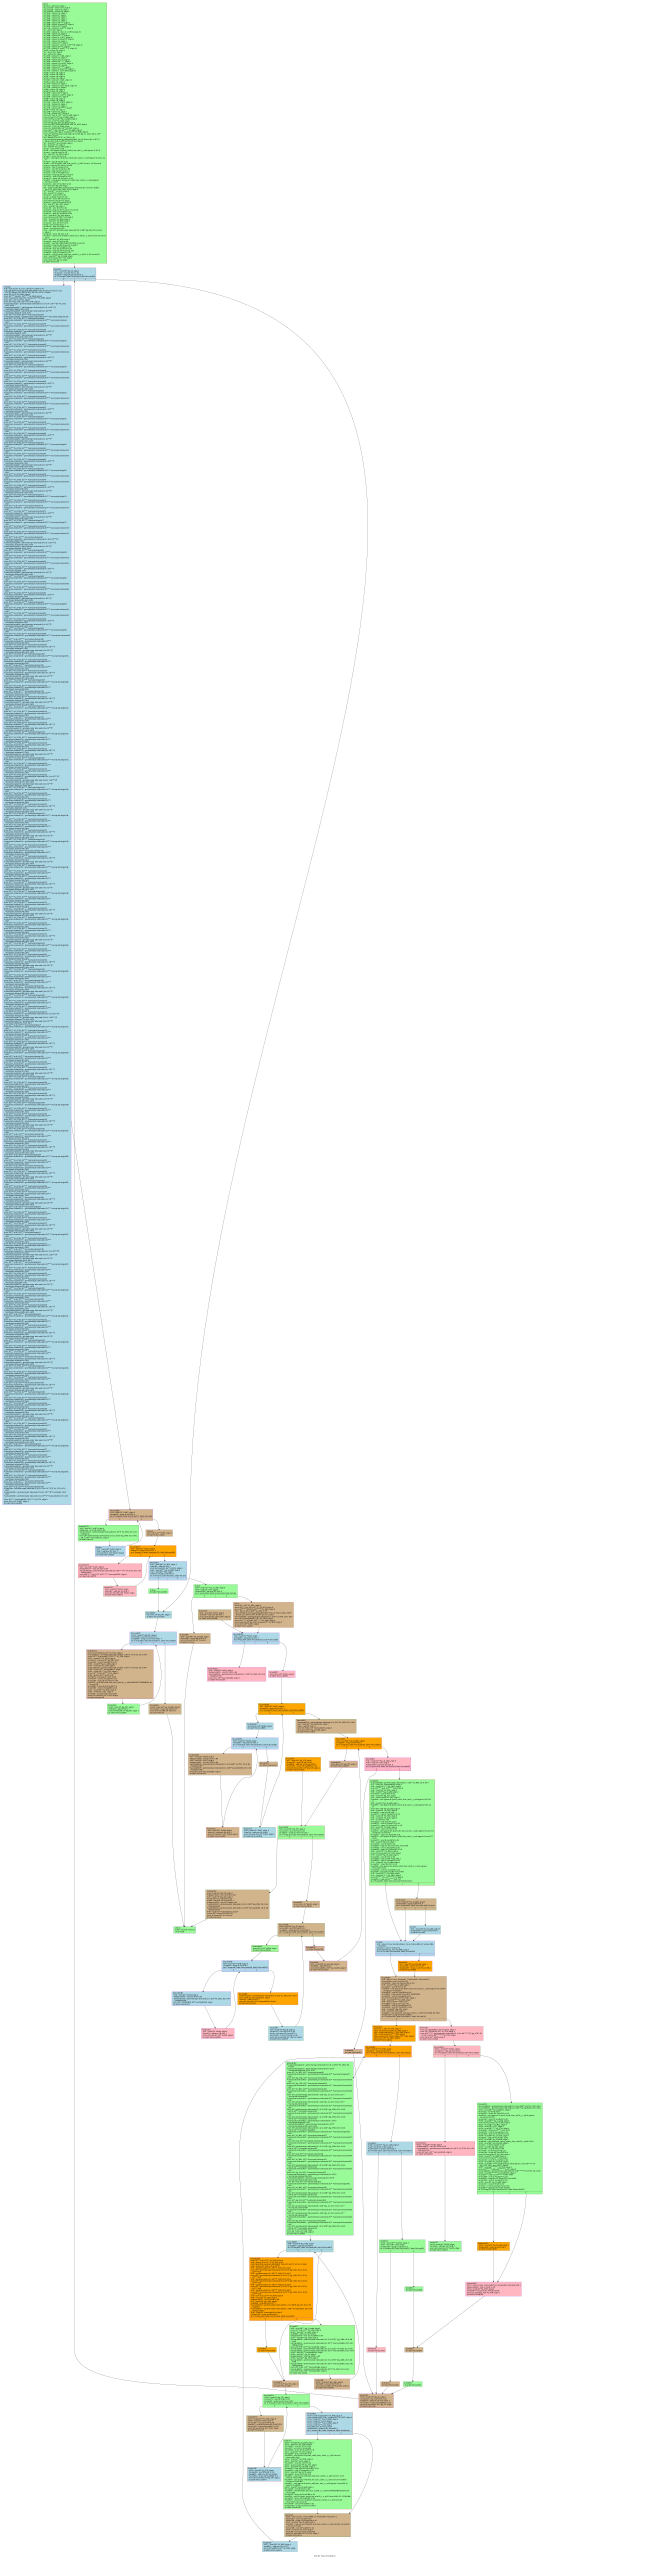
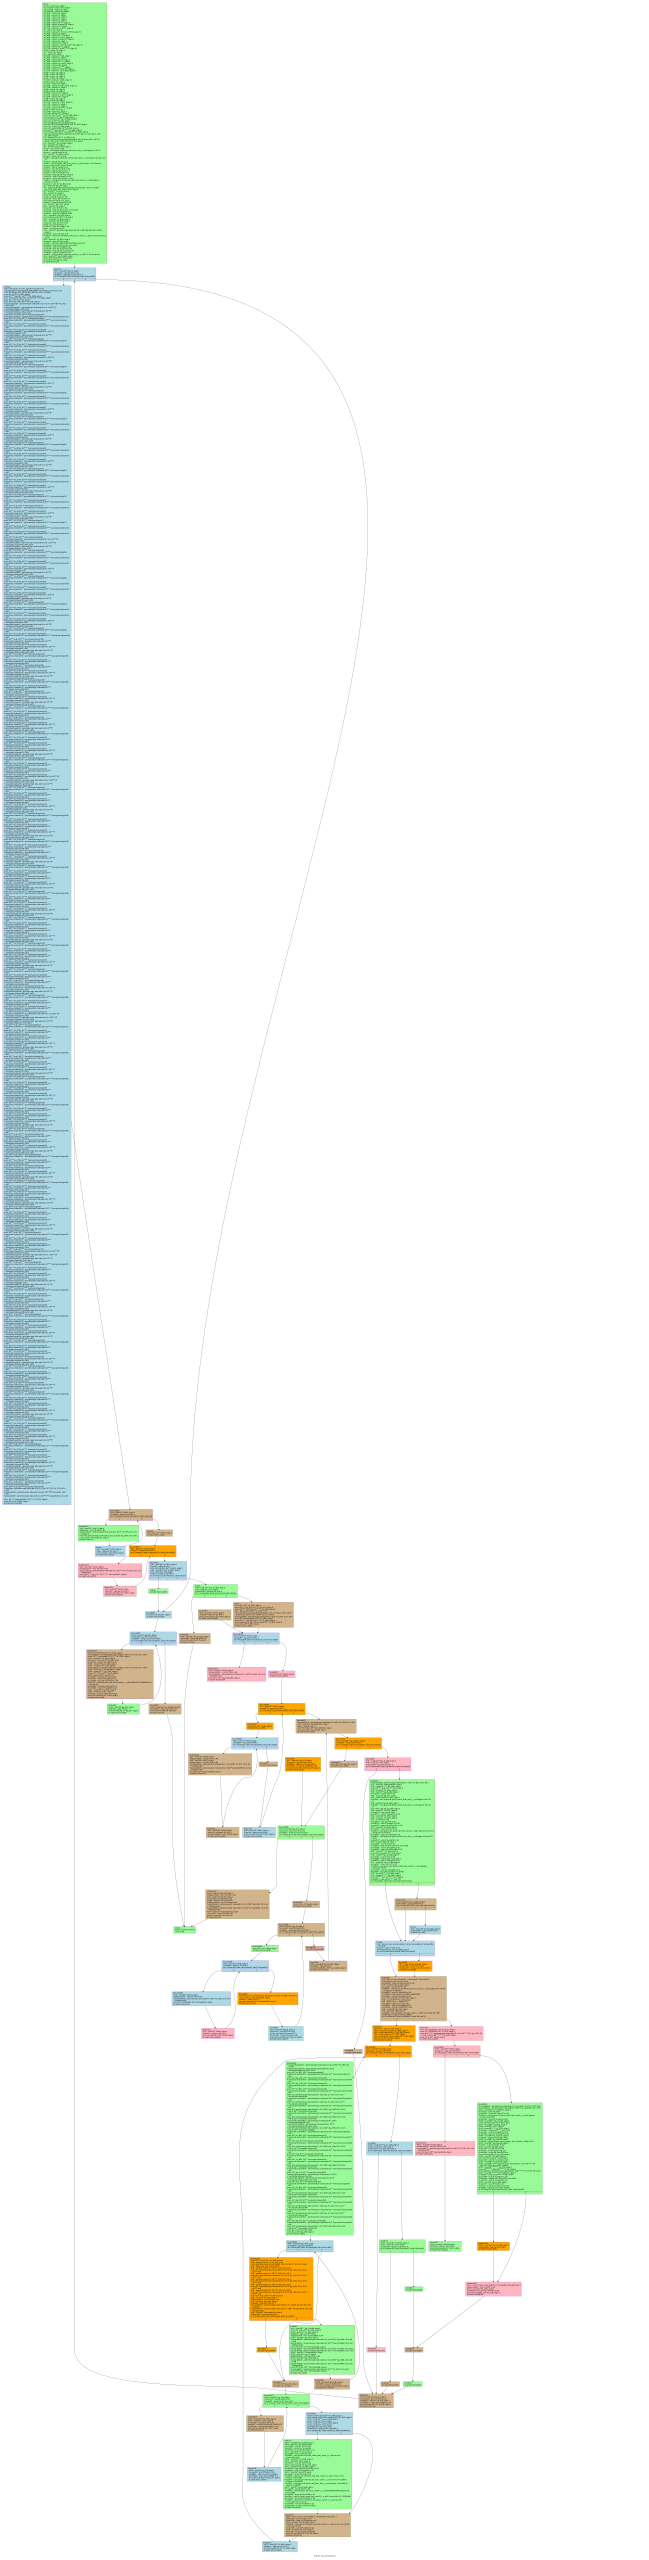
(260, 1726) -> (260, 1726)
(361, 1860) -> (328, 1848)
(376, 2404) -> (375, 2404)
